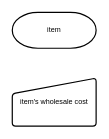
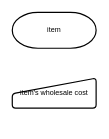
(54, 102) -> (54, 93)
